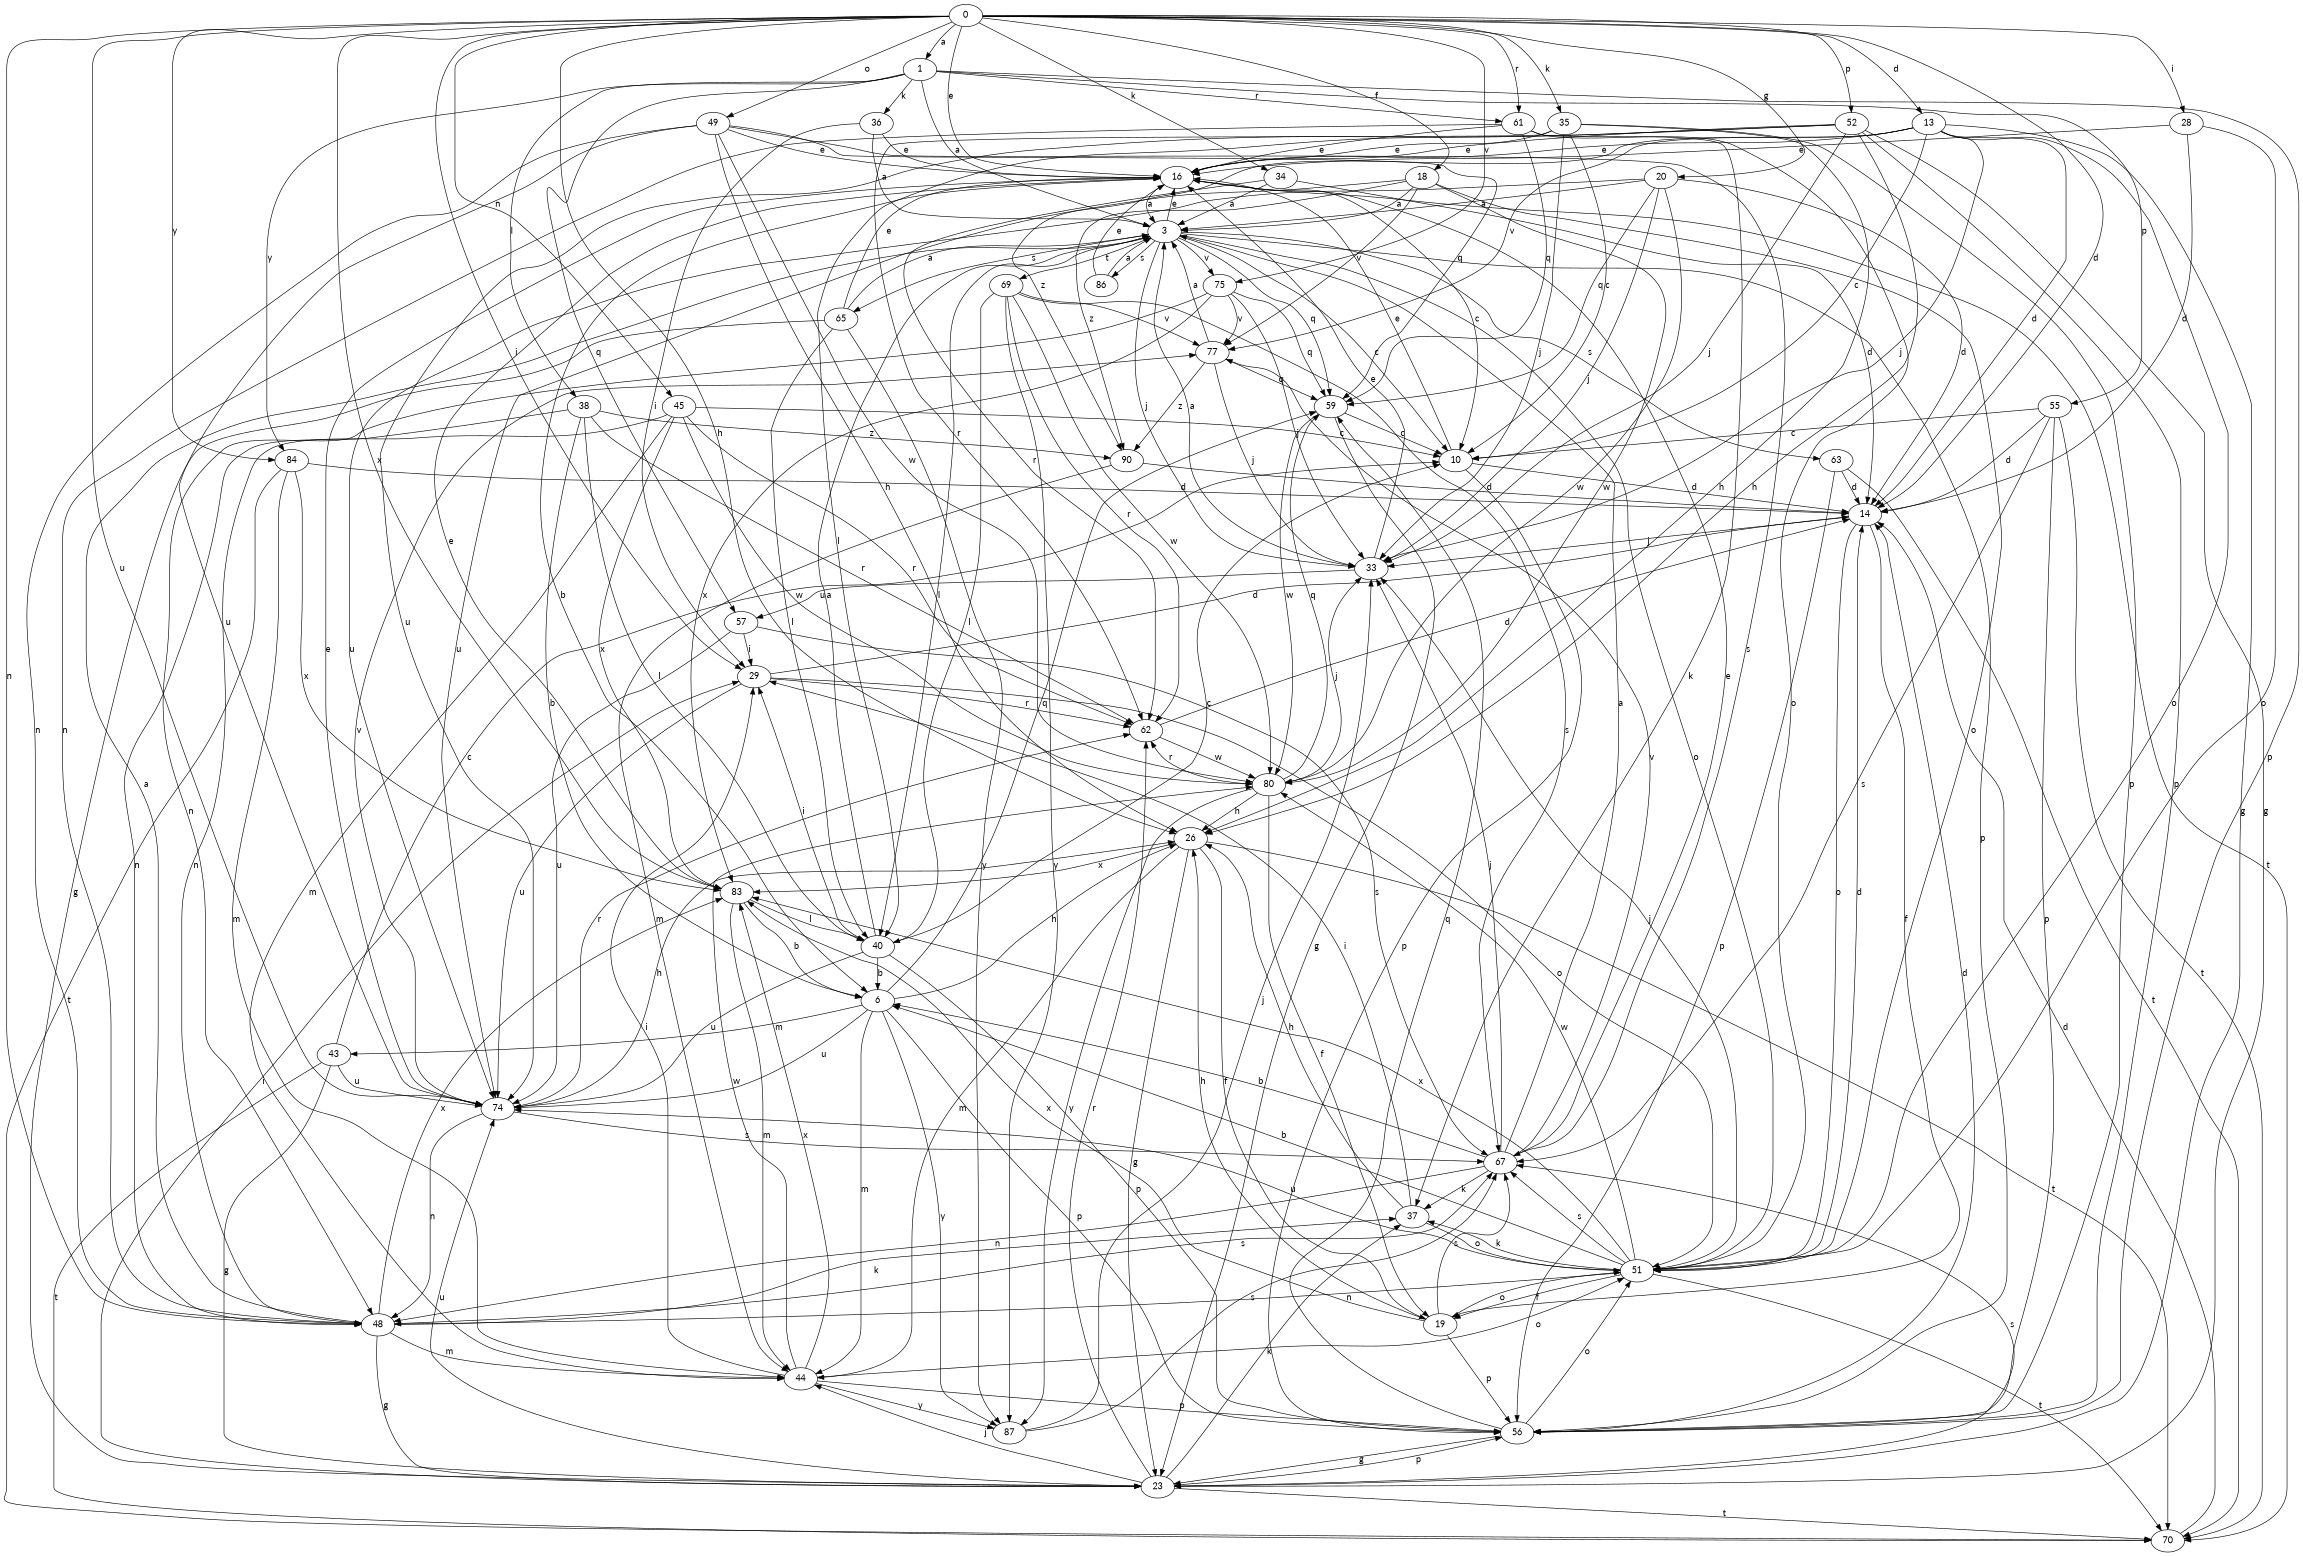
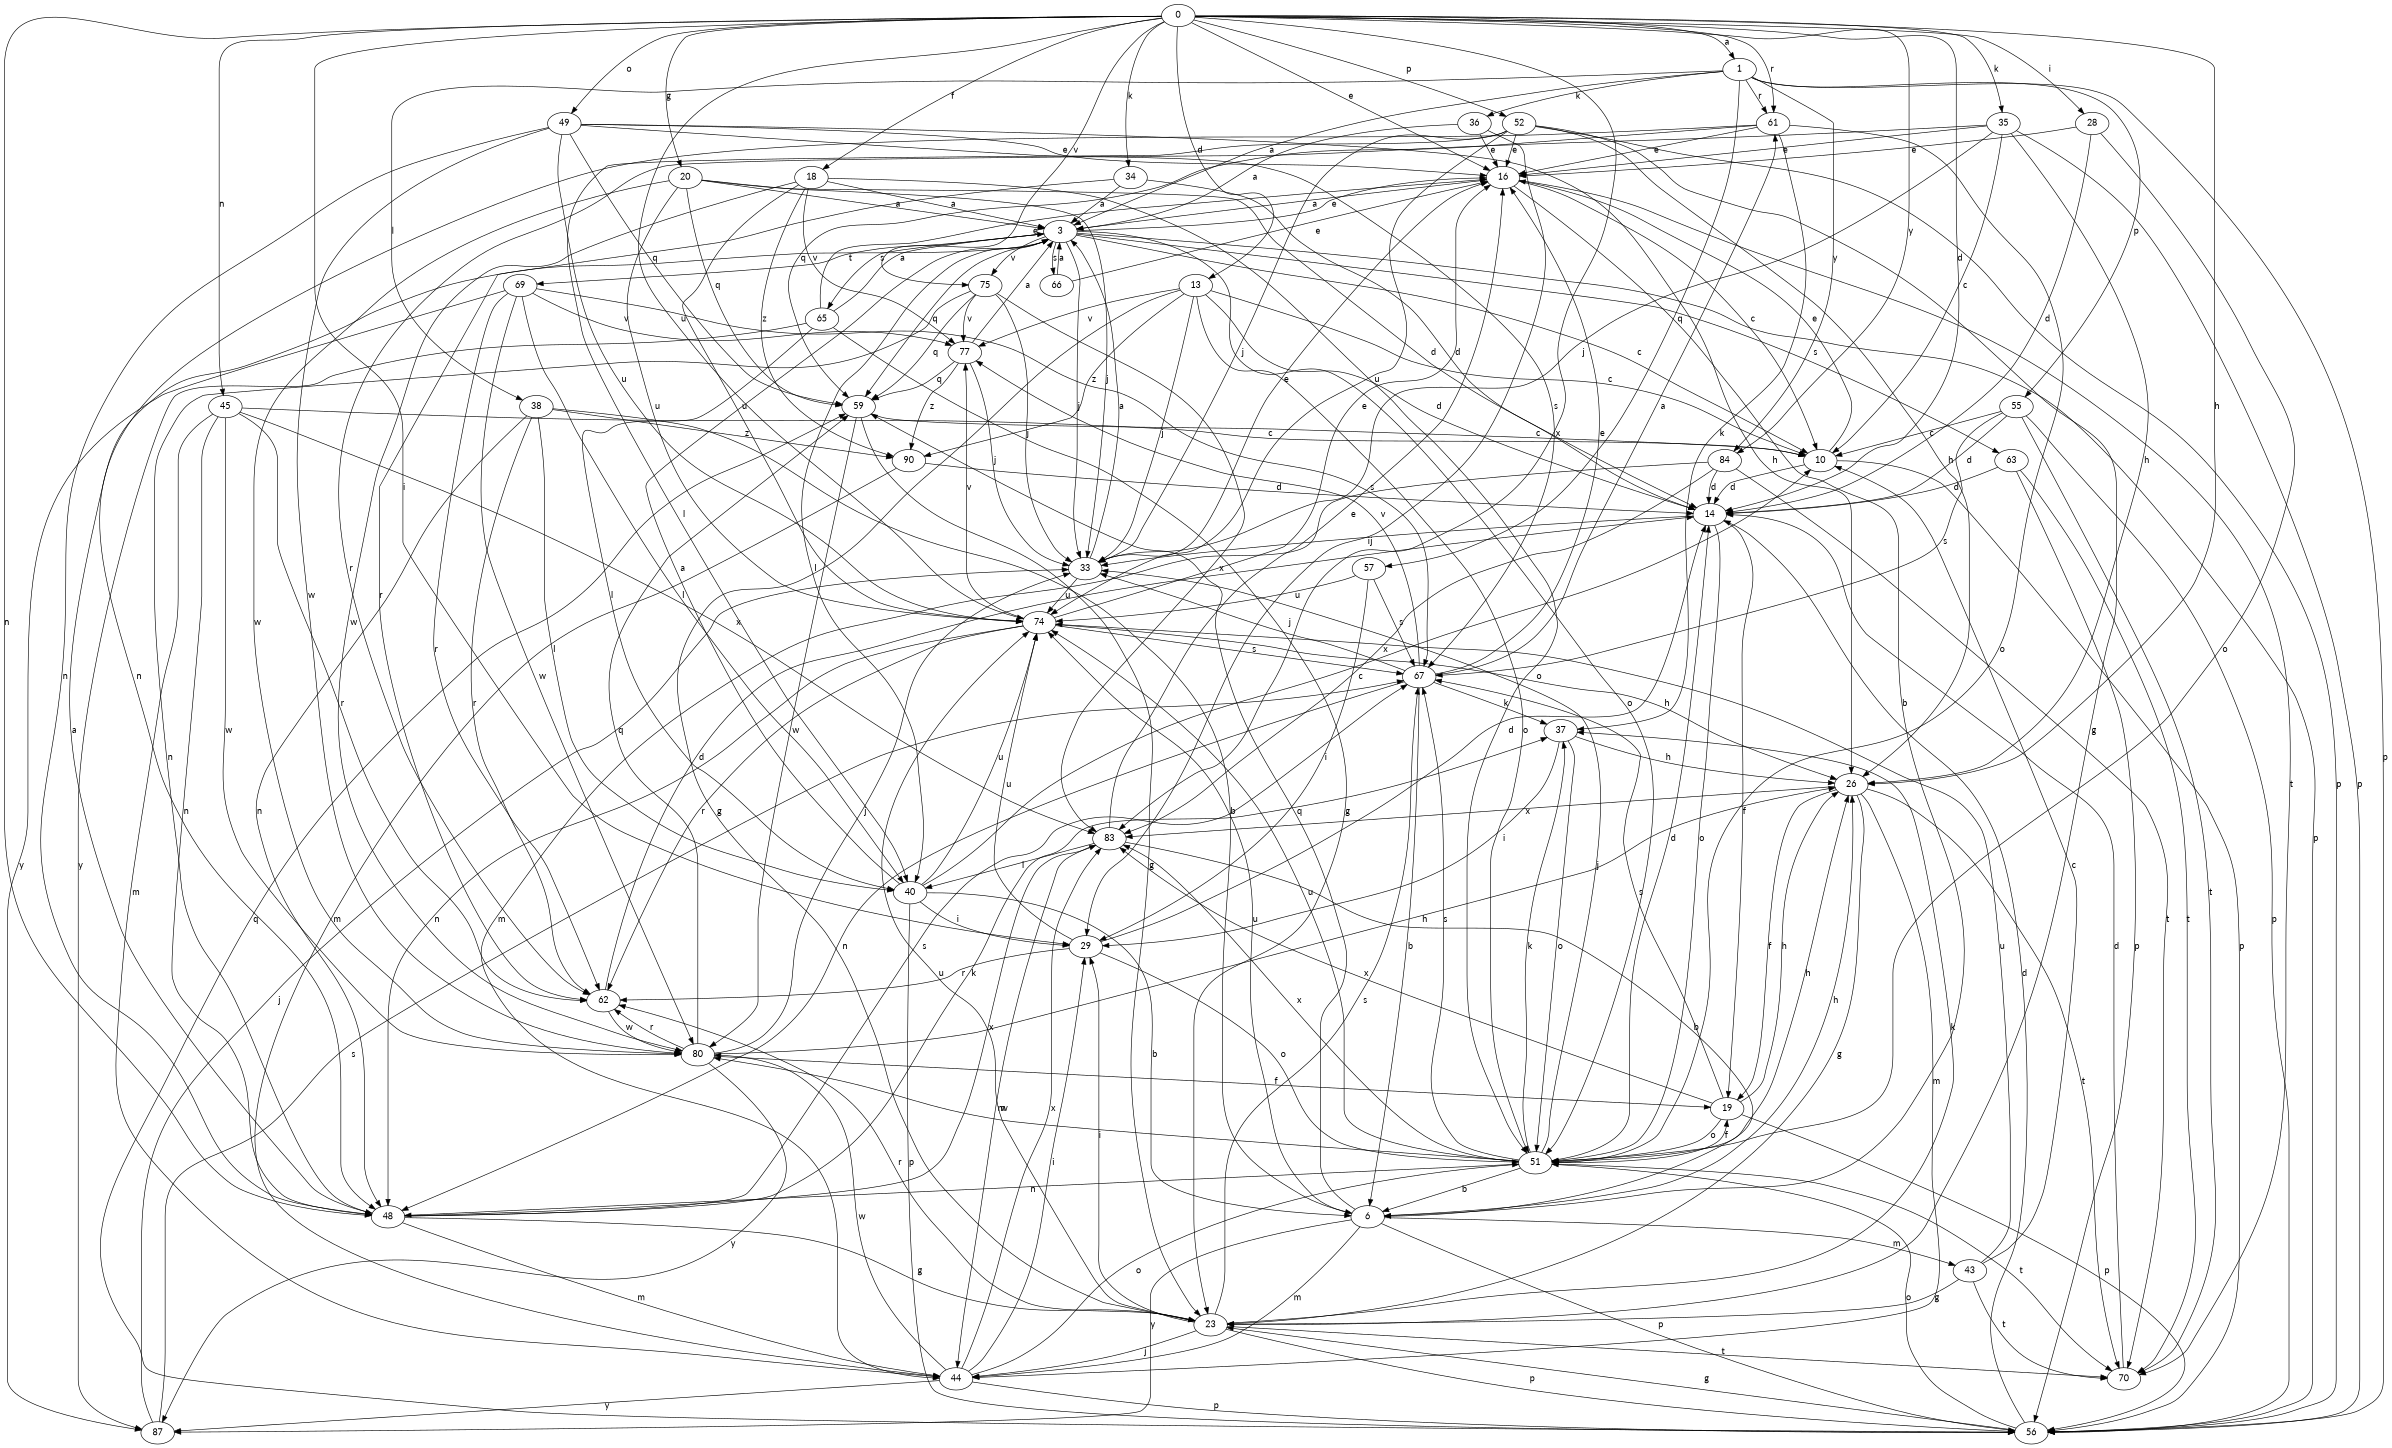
(1555, 150) -> none
(1101, 286) -> (1057, 286)
(1056, 581) -> (1064, 593)
(1617, 634) -> (1631, 455)
none -> (1778, 1065)
